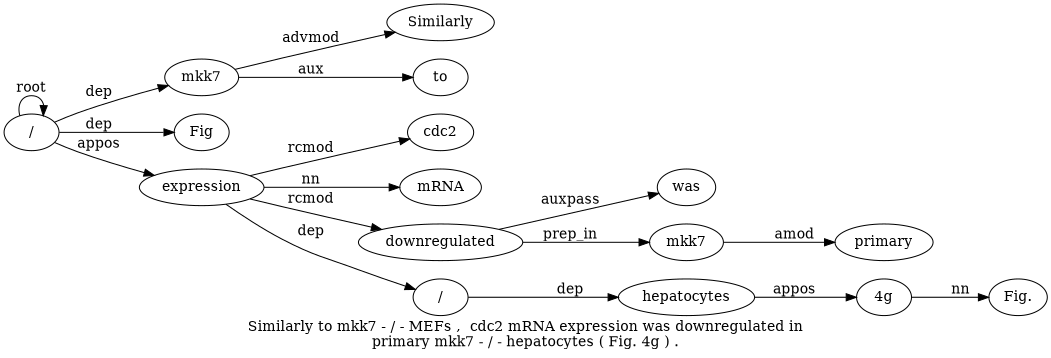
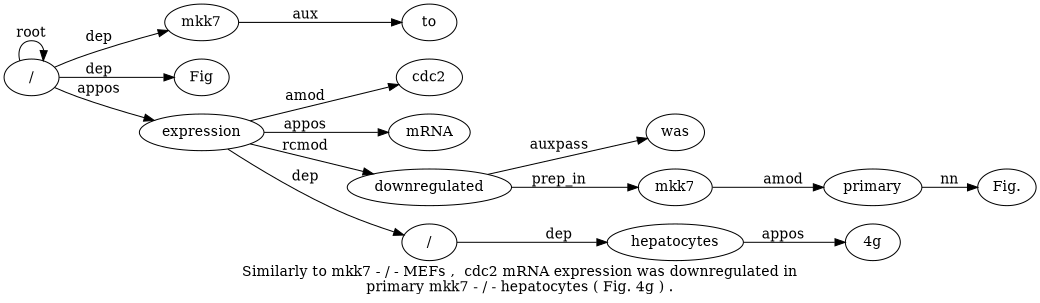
(441, 22) -> none
(311, 148) -> (306, 96)
(311, 180) -> (306, 125)
(945, 297) -> (945, 187)
